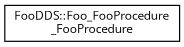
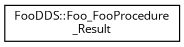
(92, 23) -> (92, 23)
